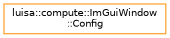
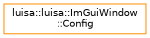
(85, 19) -> (75, 19)
